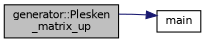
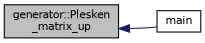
(132, 14) -> (143, 28)
